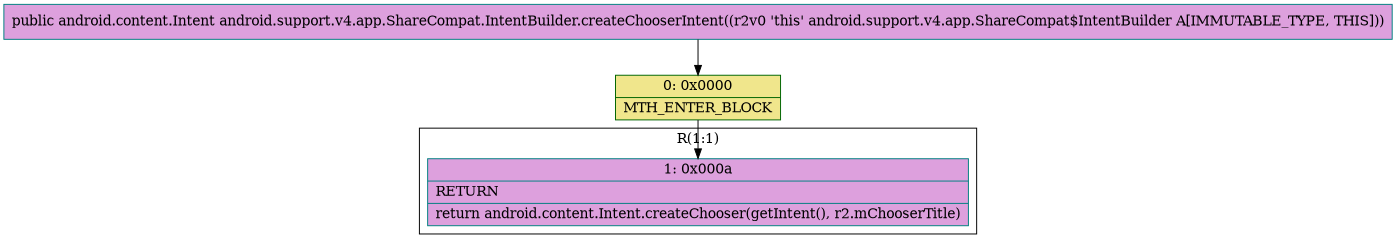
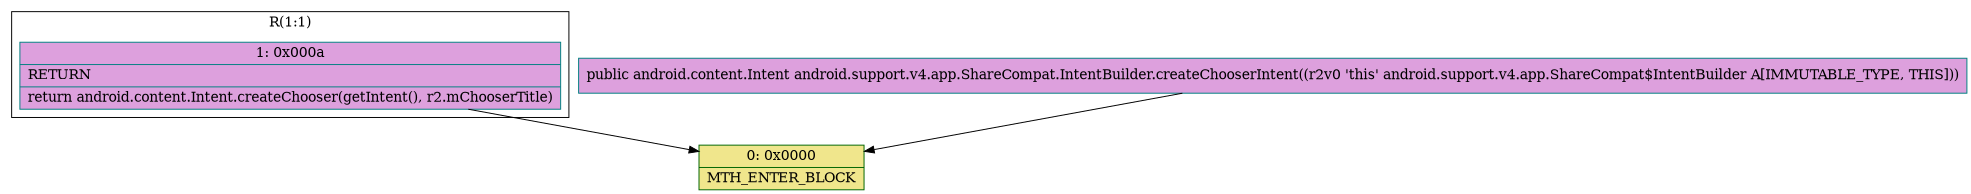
(698, 134) -> (579, 129)
